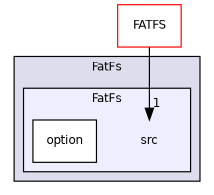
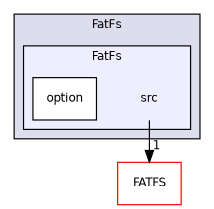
(149, 78) -> (149, 135)
